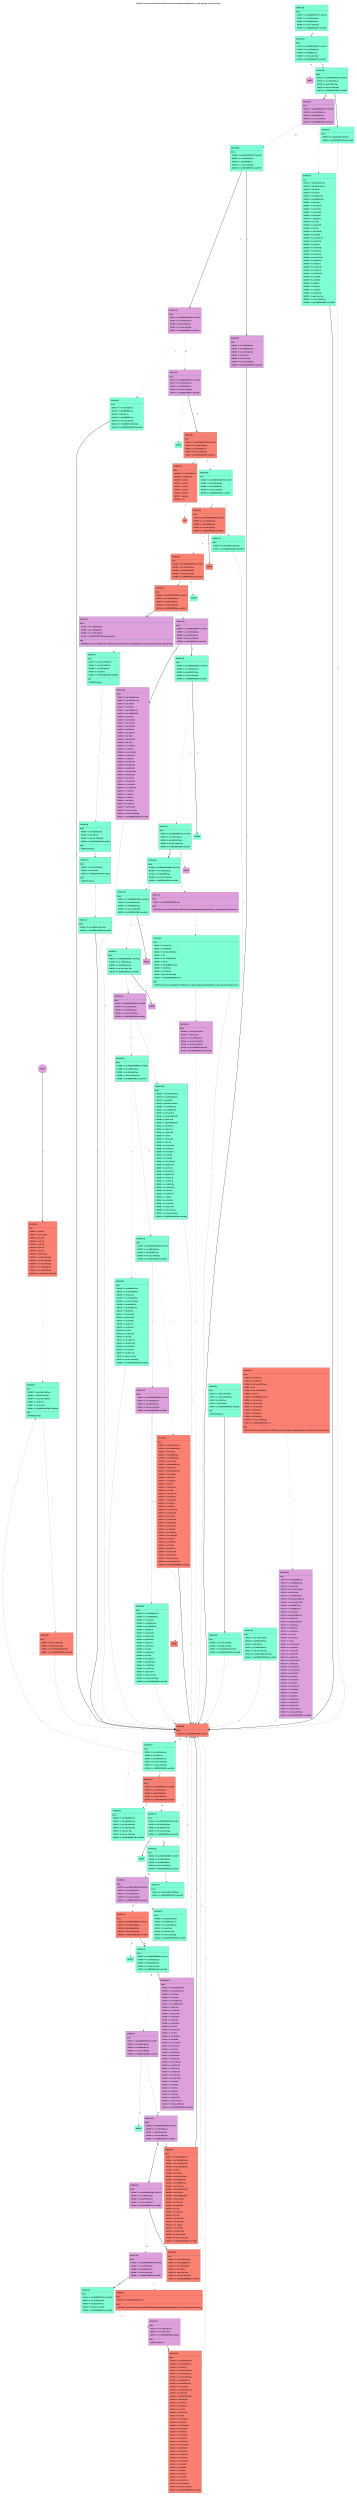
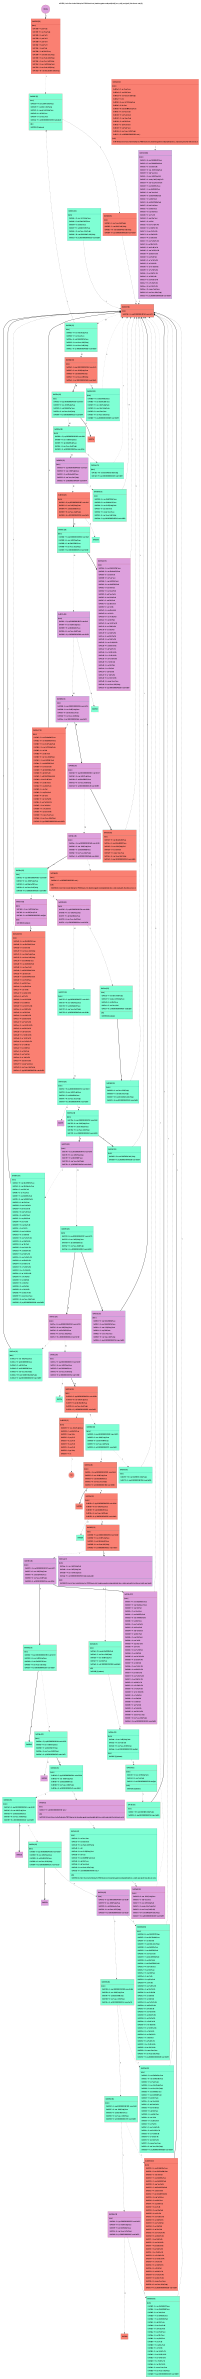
none -> (74, 912)
(161, 1806) -> (75, 387)
(141, 1859) -> (91, 439)
